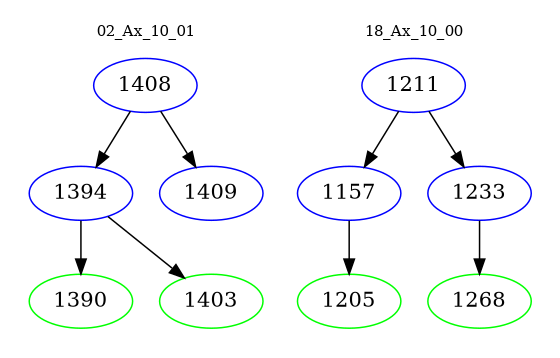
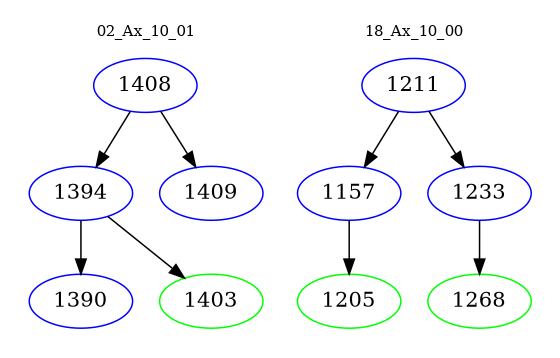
(81, 301) -> (81, 301)
